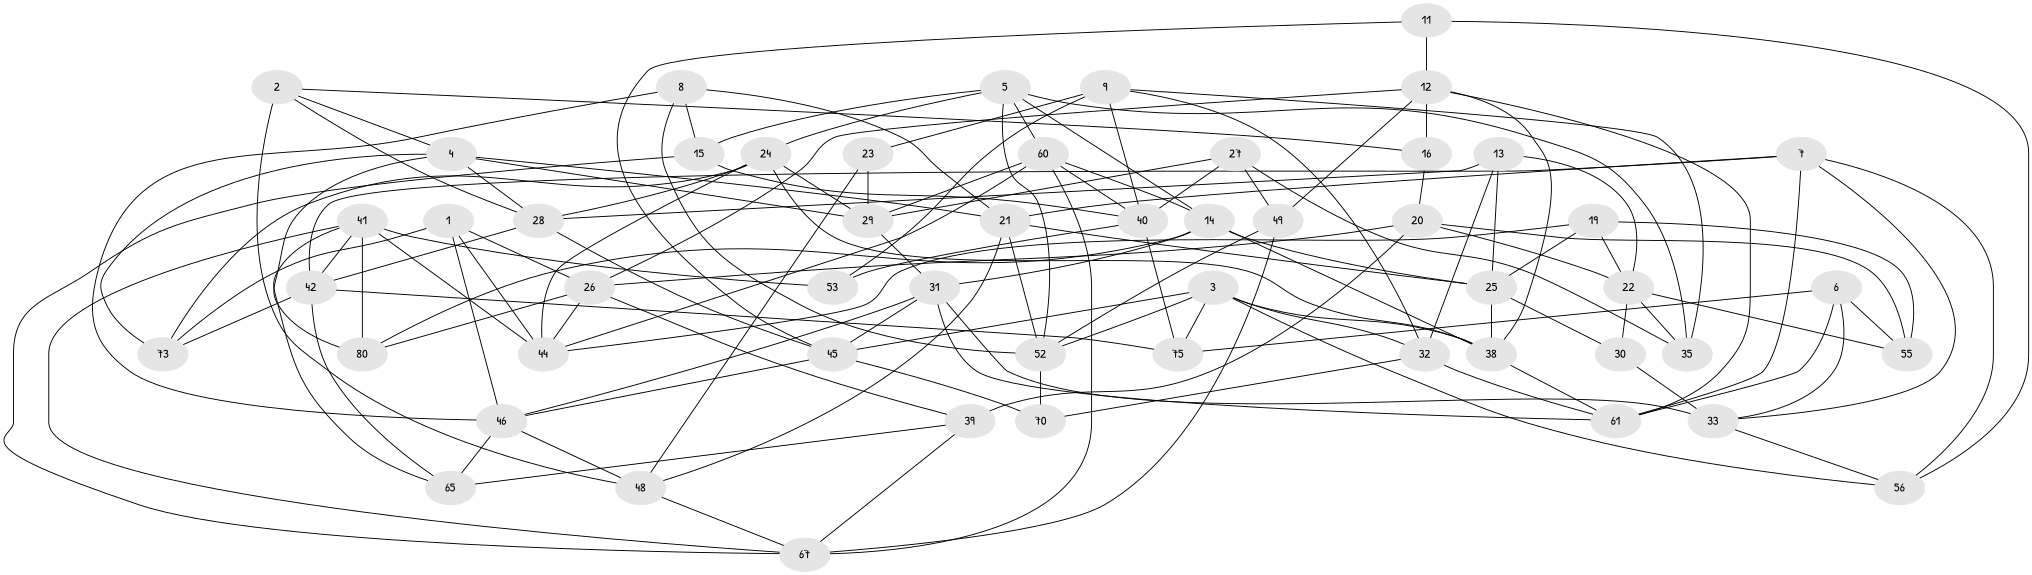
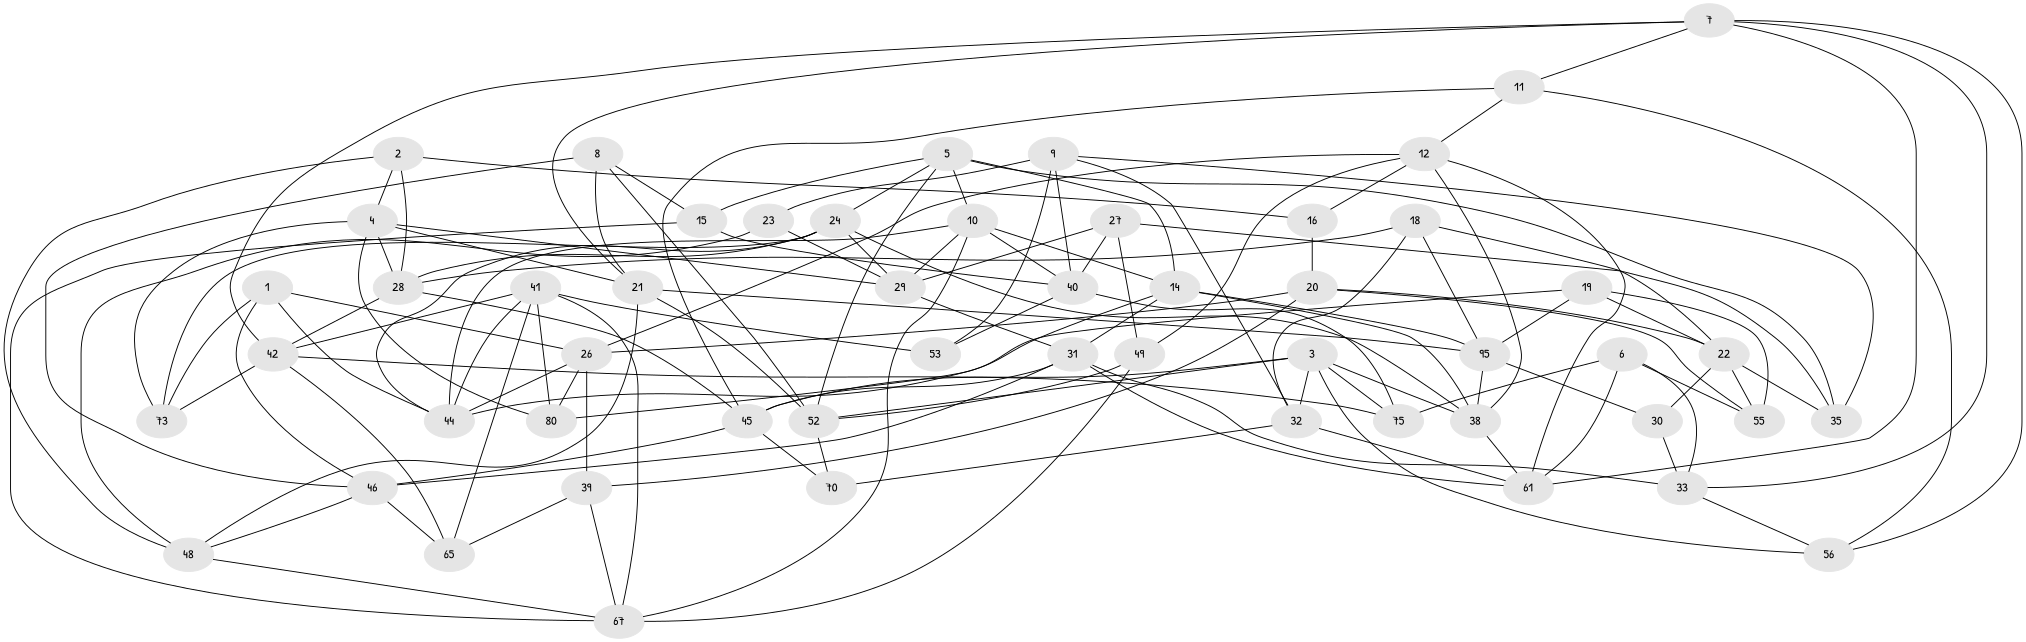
none -> (1614, 54)
(1043, 154) -> (973, 221)
(1499, 154) -> (1415, 221)
(1491, 288) -> (1485, 354)
